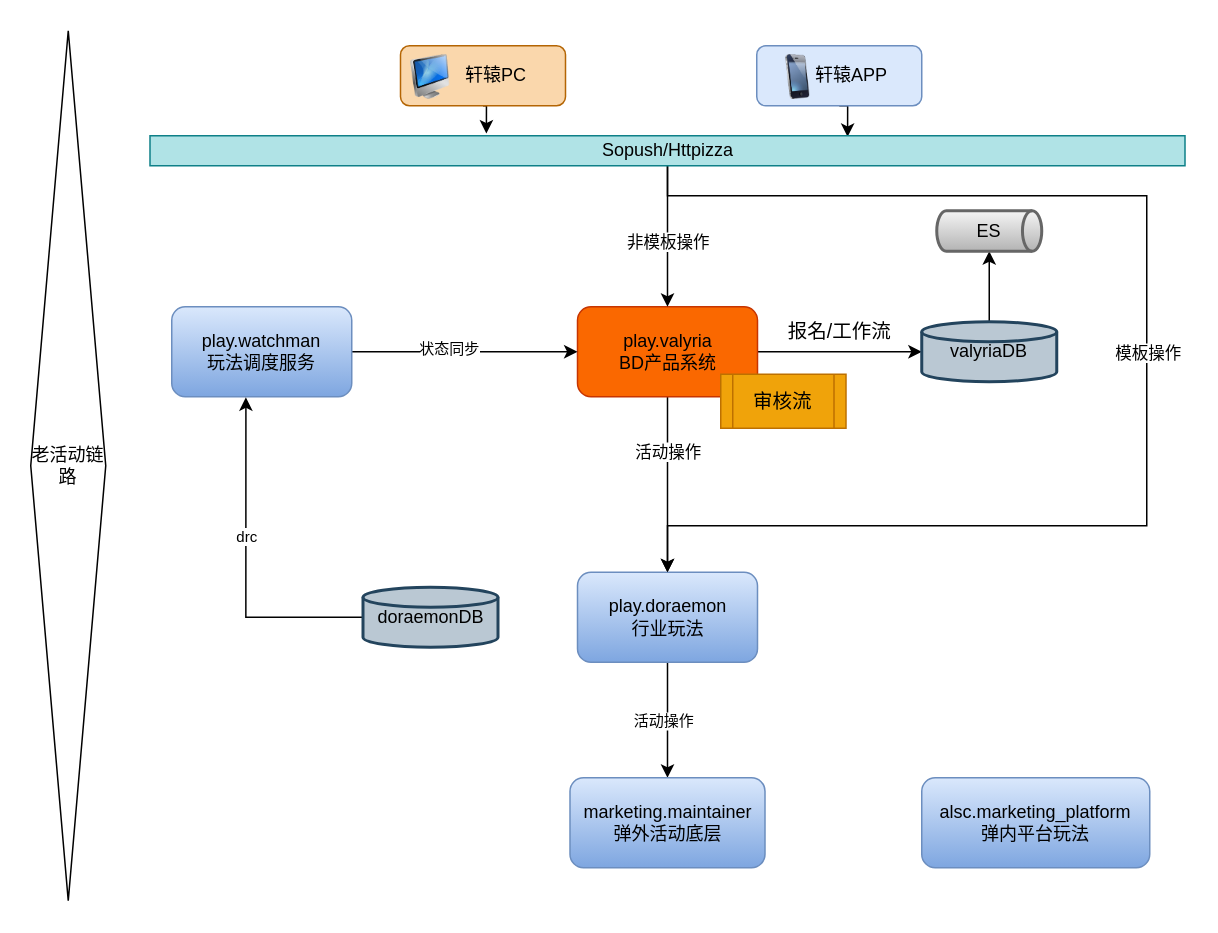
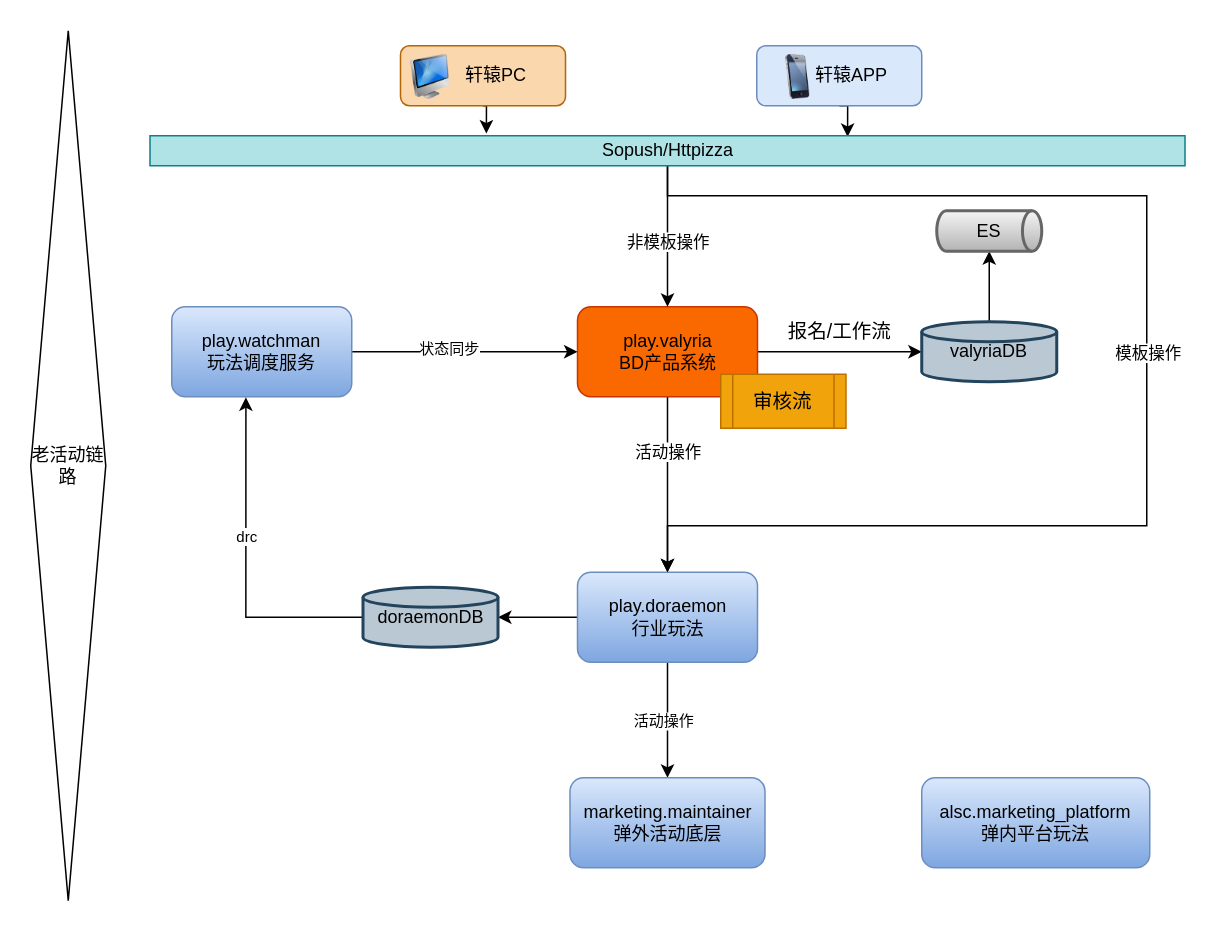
none -> (543, 617)
